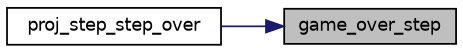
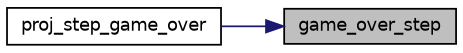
(114, 26) -> (114, 26)
